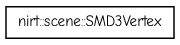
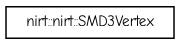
(90, 22) -> (90, 22)
